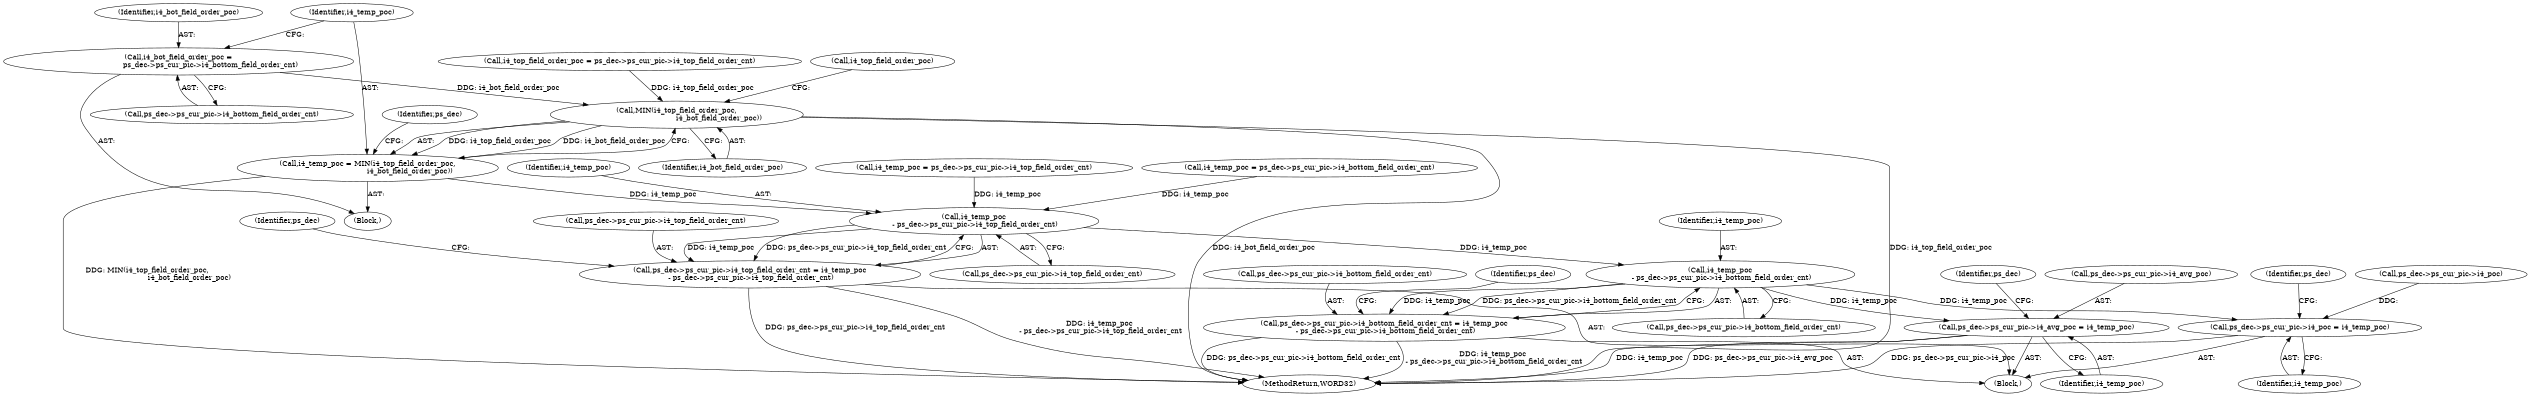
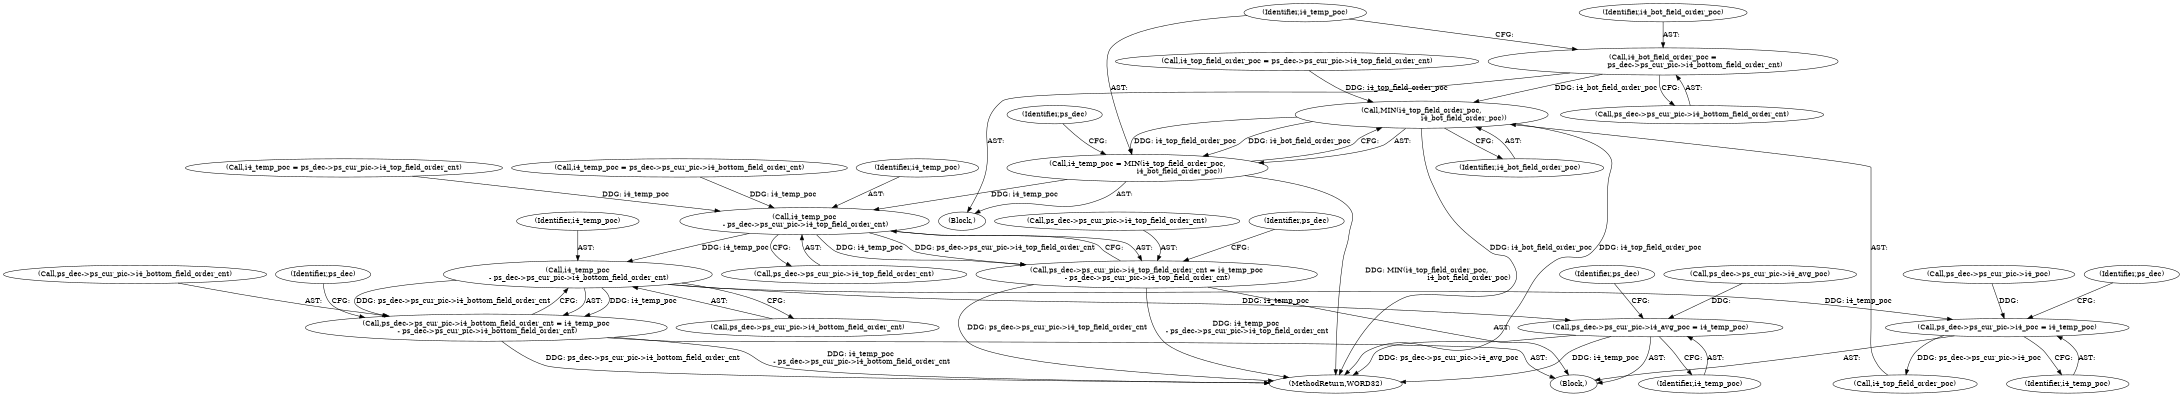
(802, 88) -> (1881, 248)
(2105, 301) -> (1722, 301)
(1812, 372) -> (1921, 348)
